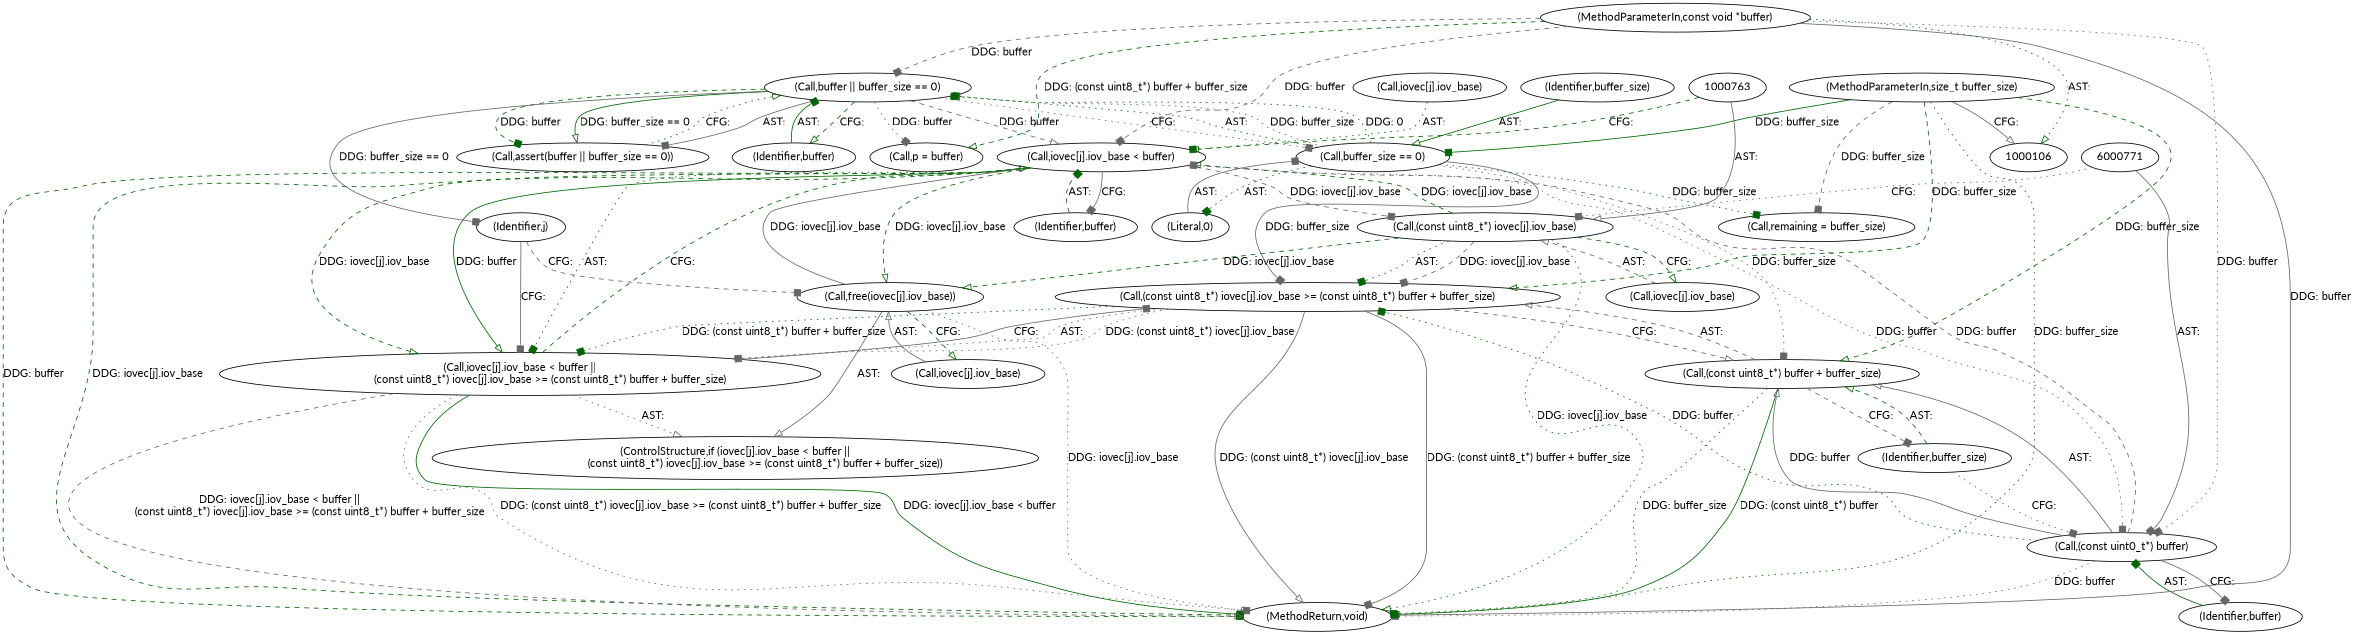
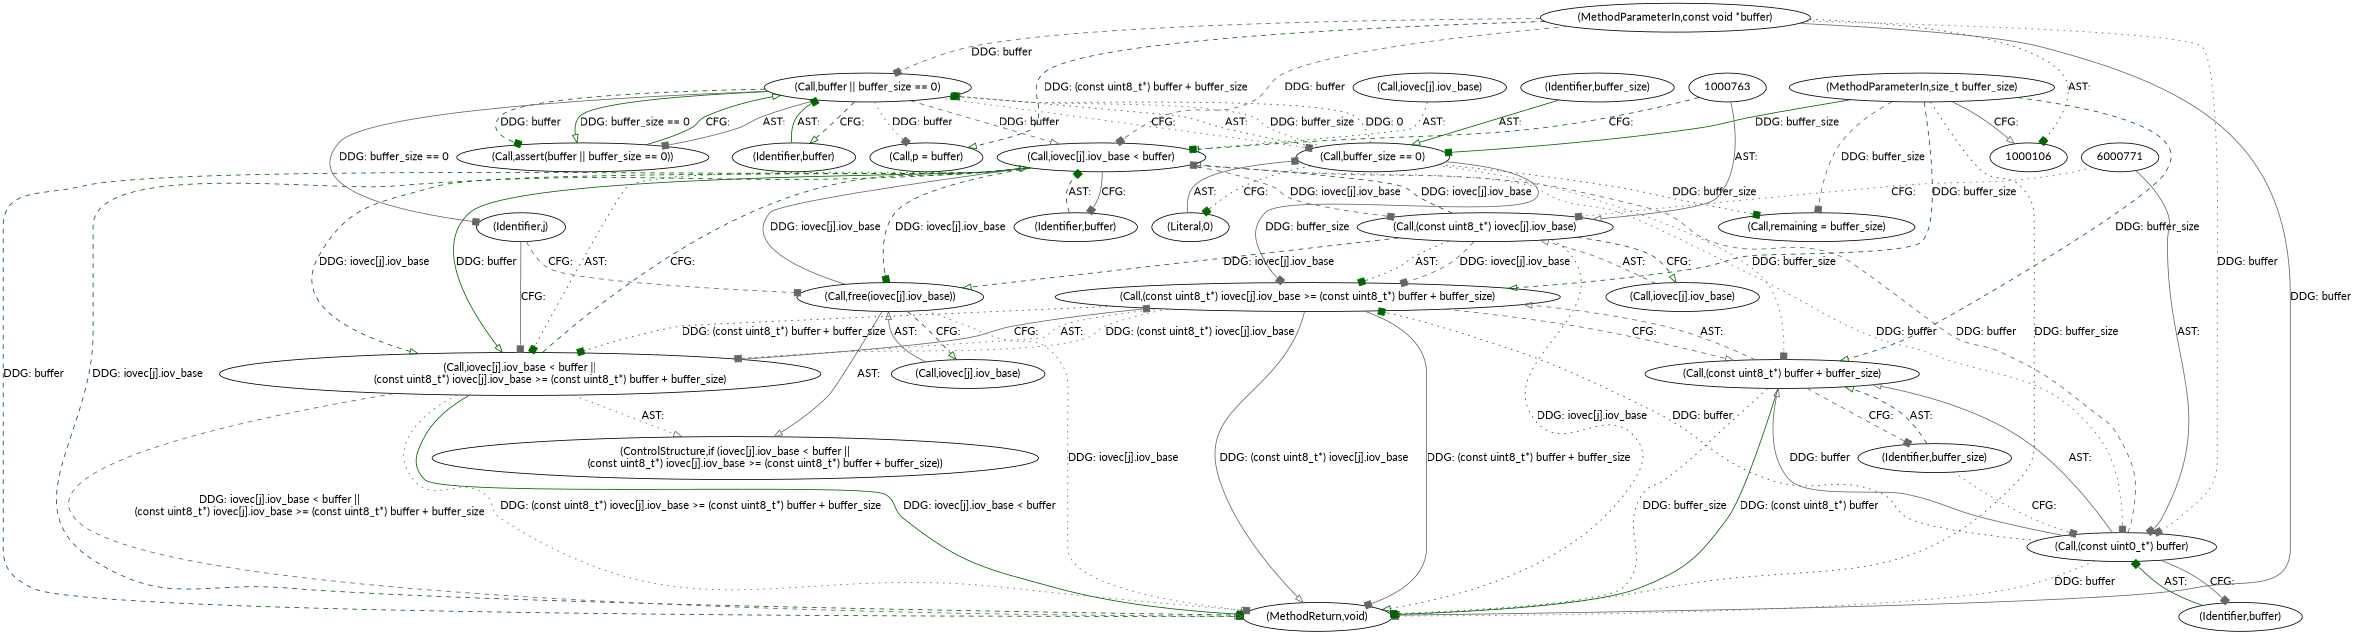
(2015, 47) -> (2015, 47)
(707, 116) -> (707, 116)
(1258, 192) -> (1258, 192)
(929, 193) -> (929, 193)
